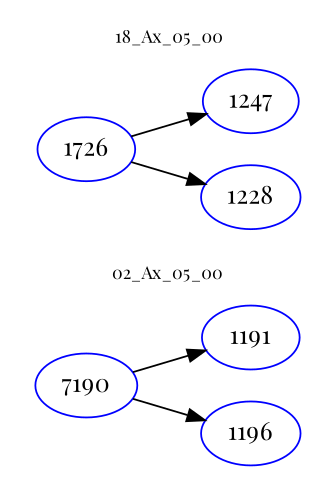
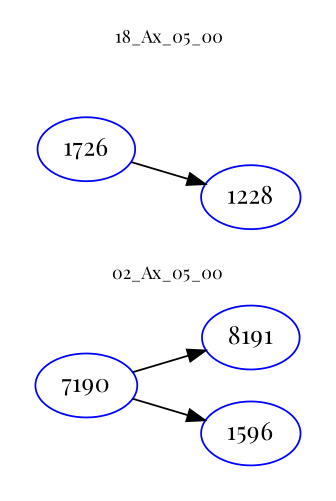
(251, 101) -> none
(251, 338) -> (251, 338)
(251, 433) -> (251, 433)
